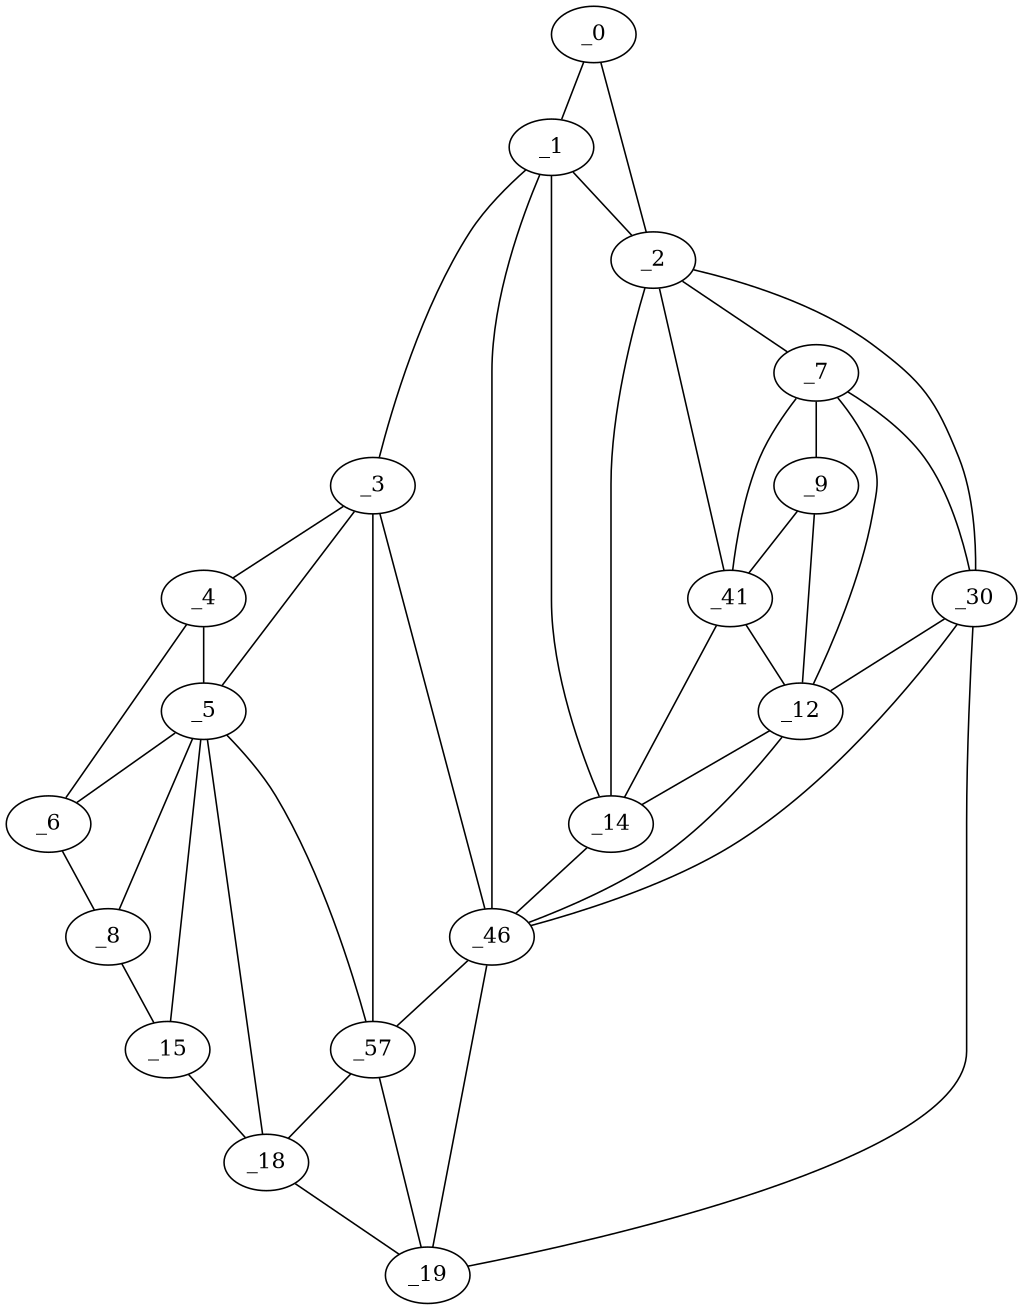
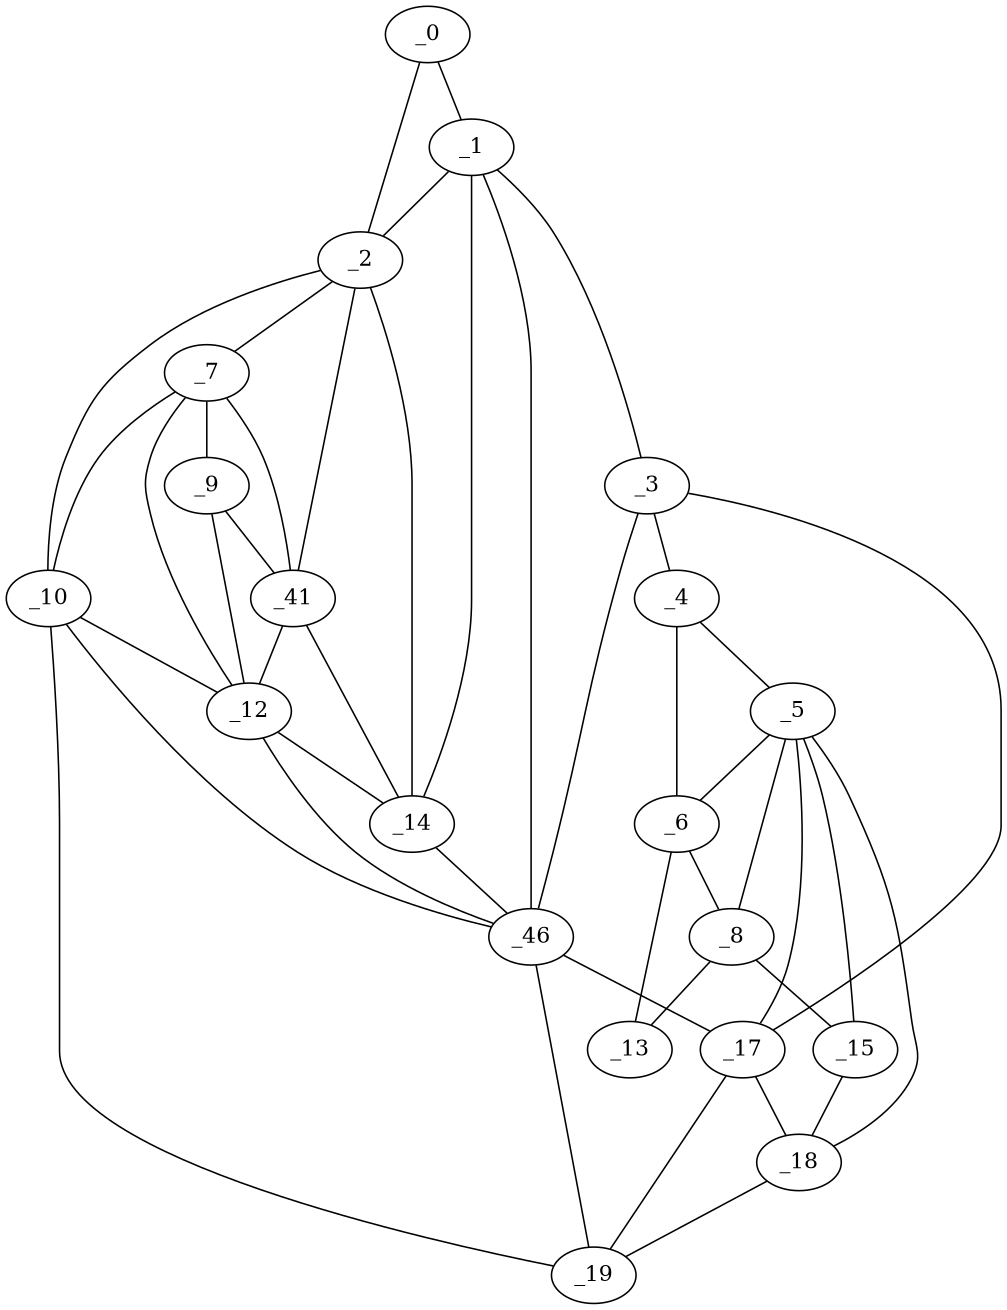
(288, 598) -> none
(974, 598) -> (49, 598)
(373, 1050) -> (743, 1050)
none -> (630, 1050)
